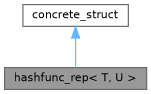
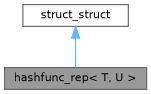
(76, 15) -> (76, 15)
